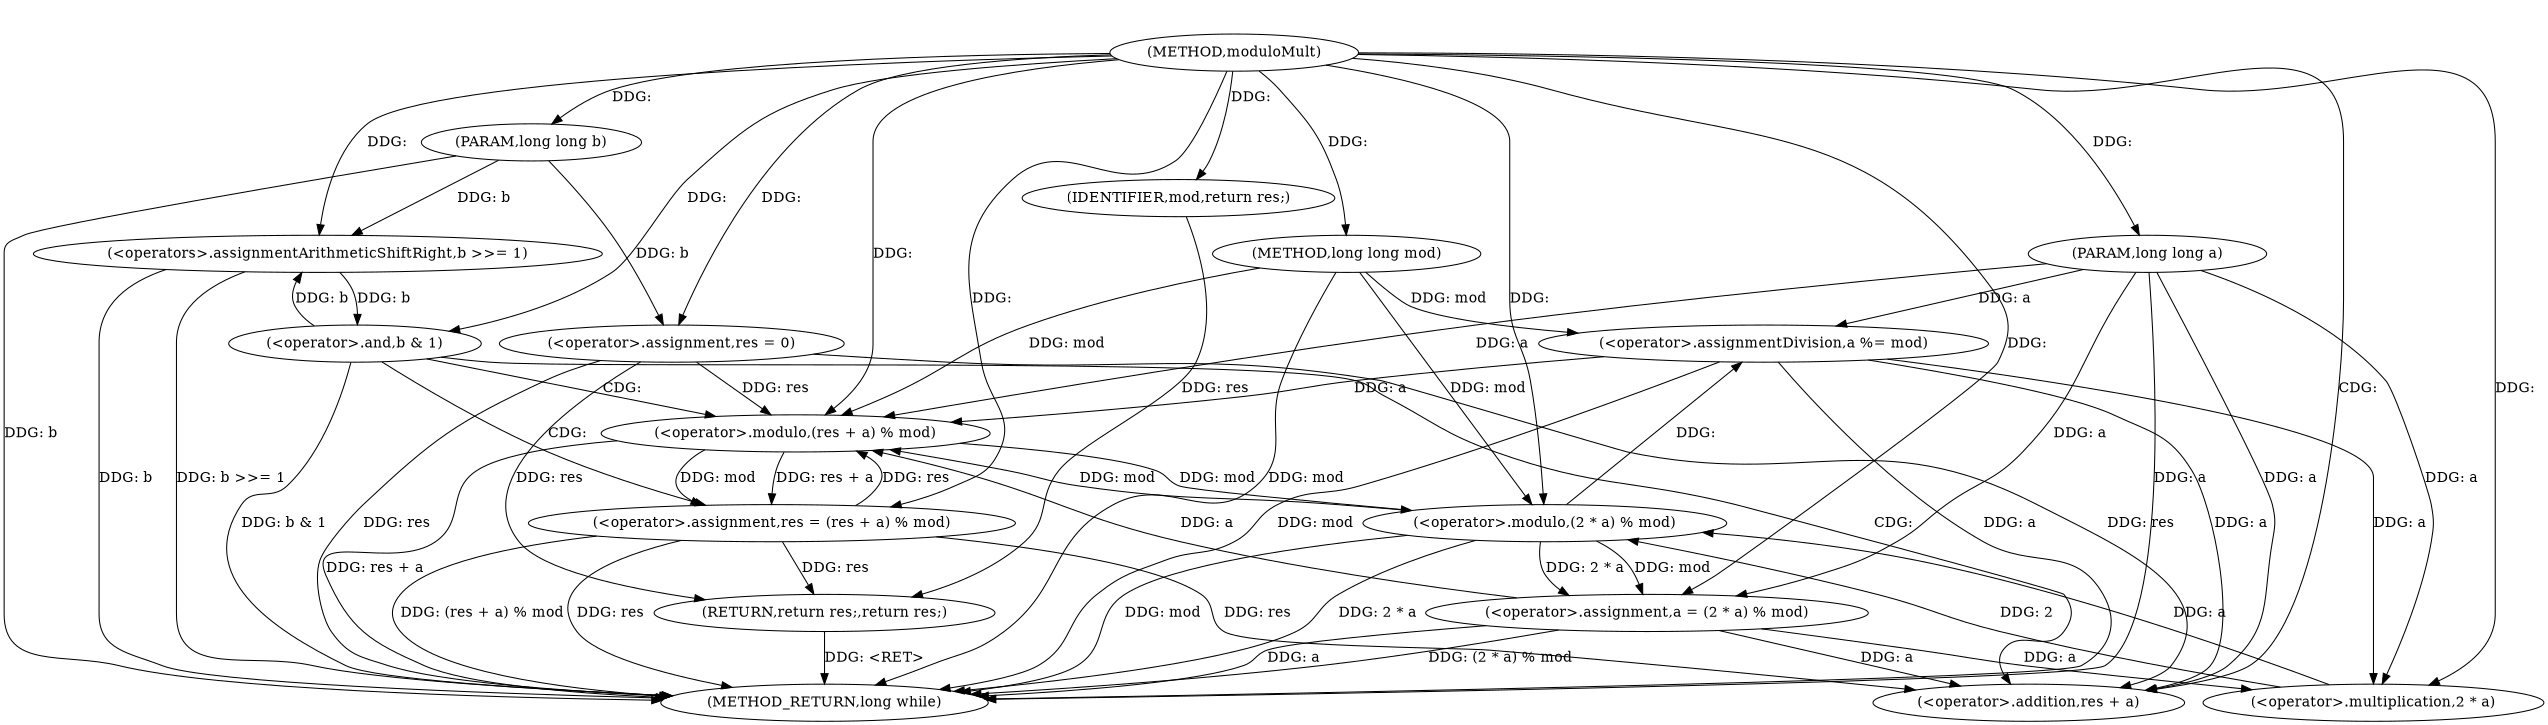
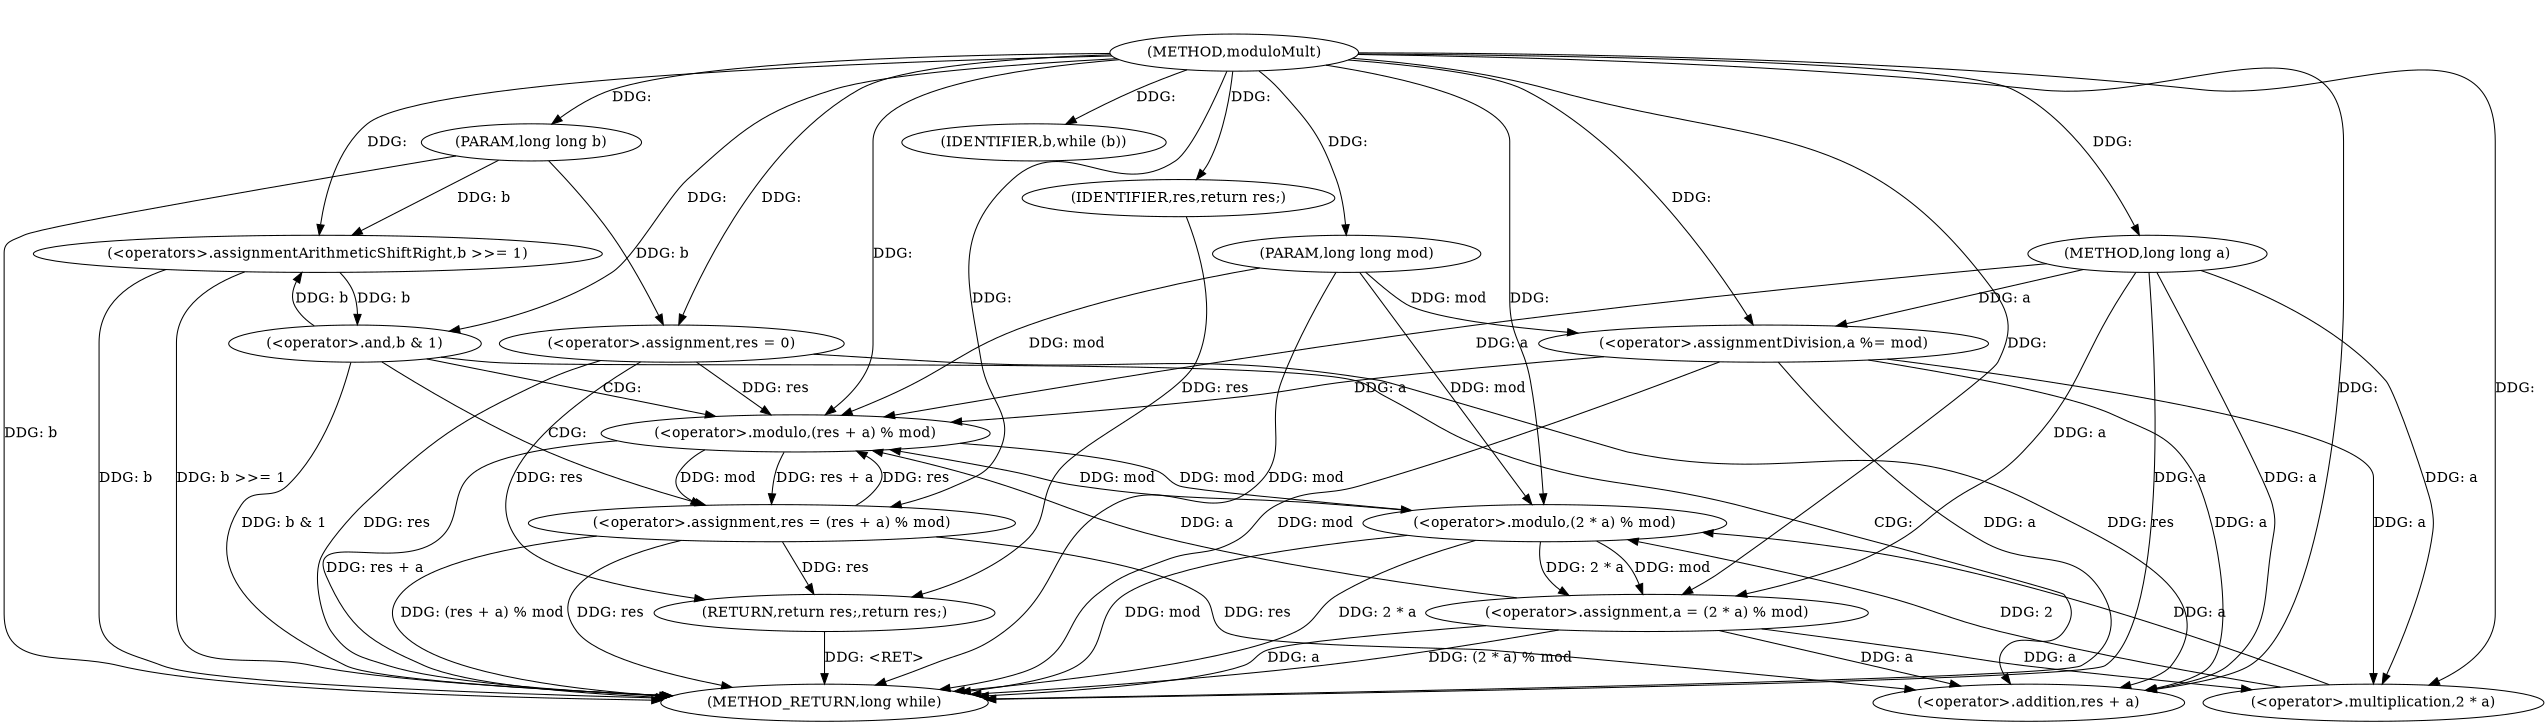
none -> (1034, 142)
(1178, 198) -> (1178, 198)
(1347, 254) -> (1347, 254)
(2147, 254) -> (2147, 254)
(2361, 389) -> (2361, 389)
(1650, 437) -> (1584, 129)
